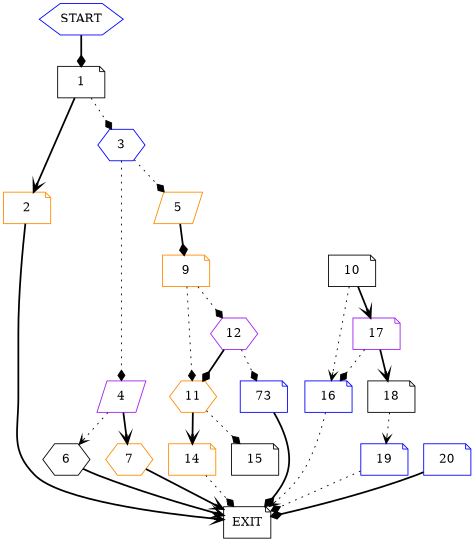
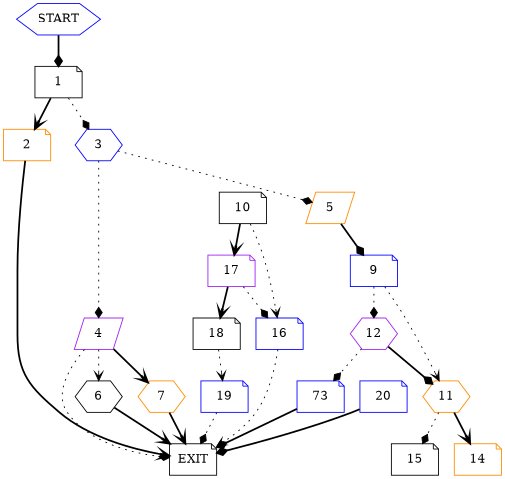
(186, 271) -> (374, 271)
(189, 328) -> (412, 329)
(216, 487) -> (65, 408)
